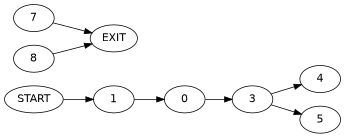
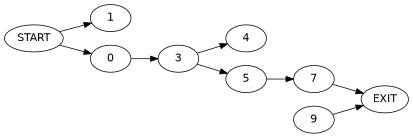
(34, 59) -> (314, 120)
none -> (276, 79)
(145, 99) -> (72, 48)
